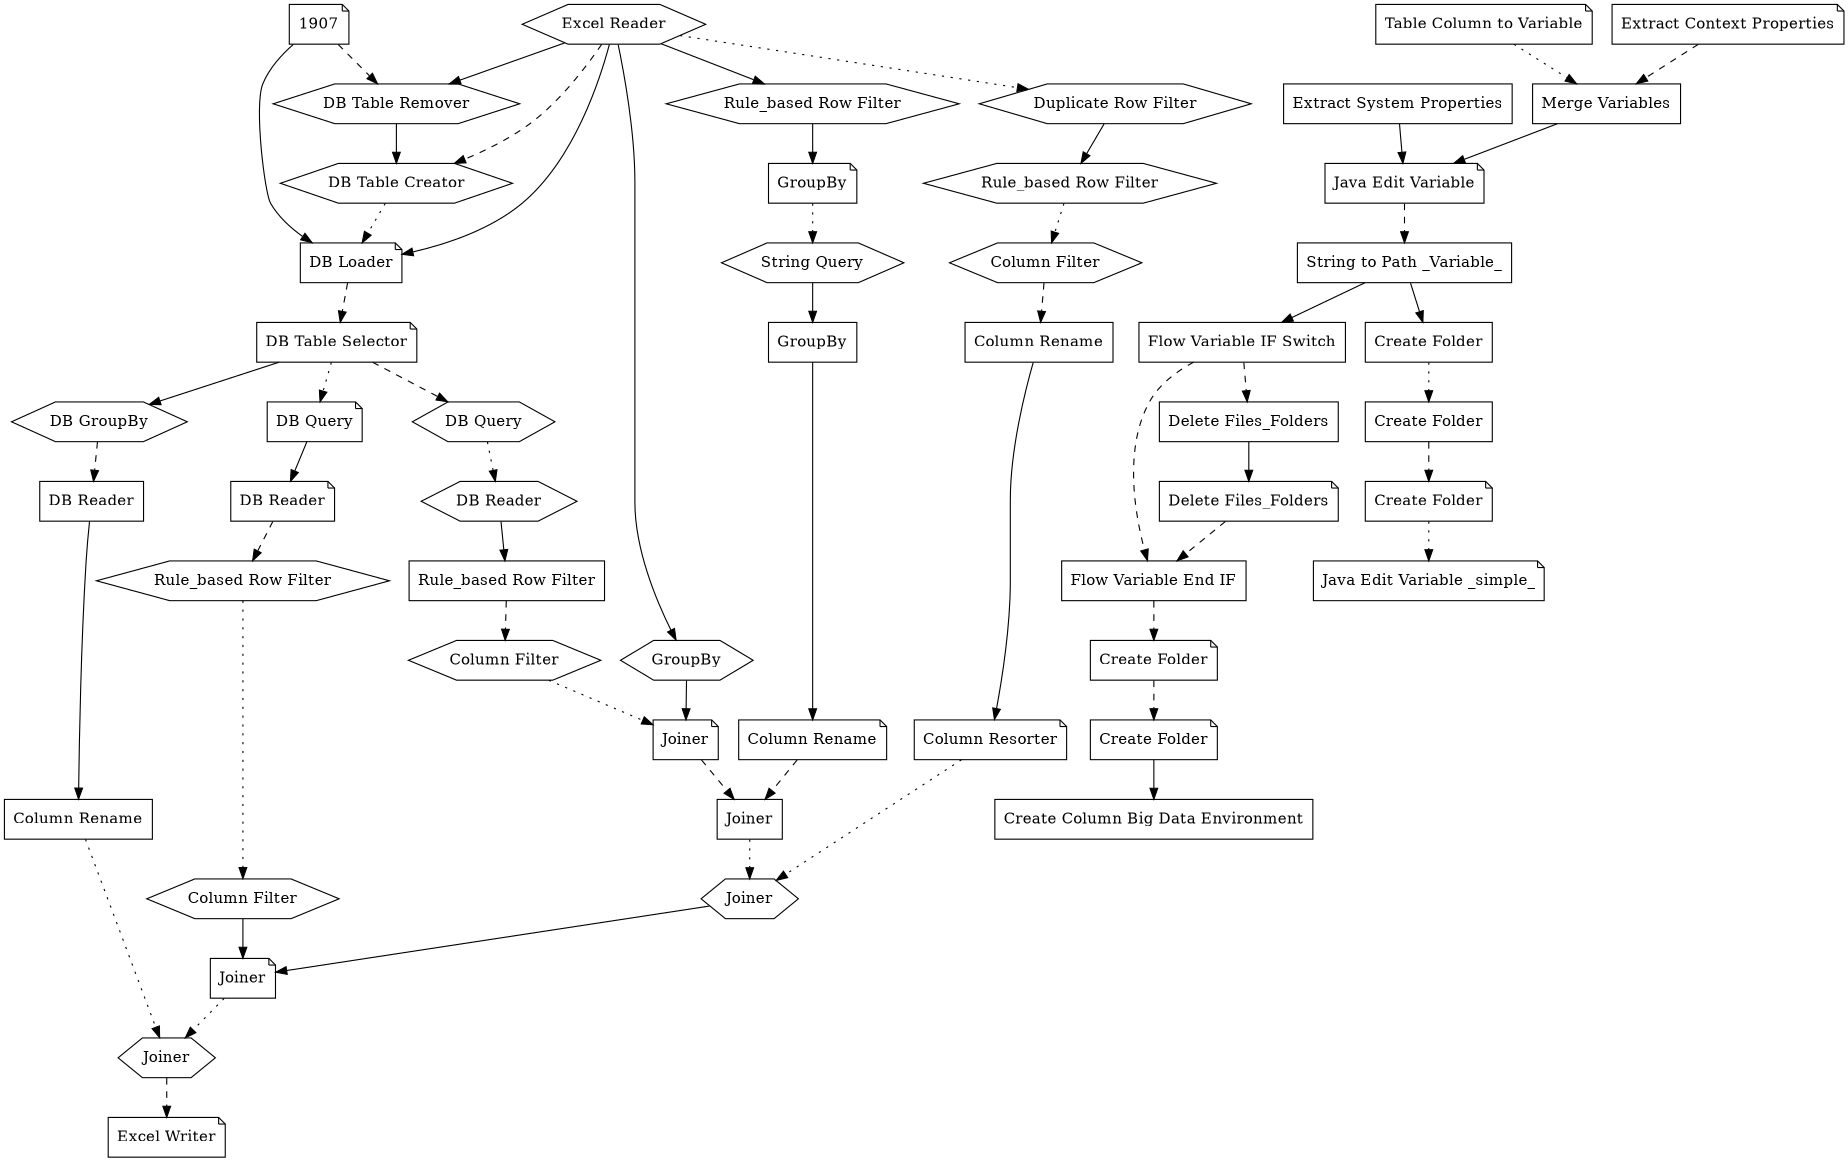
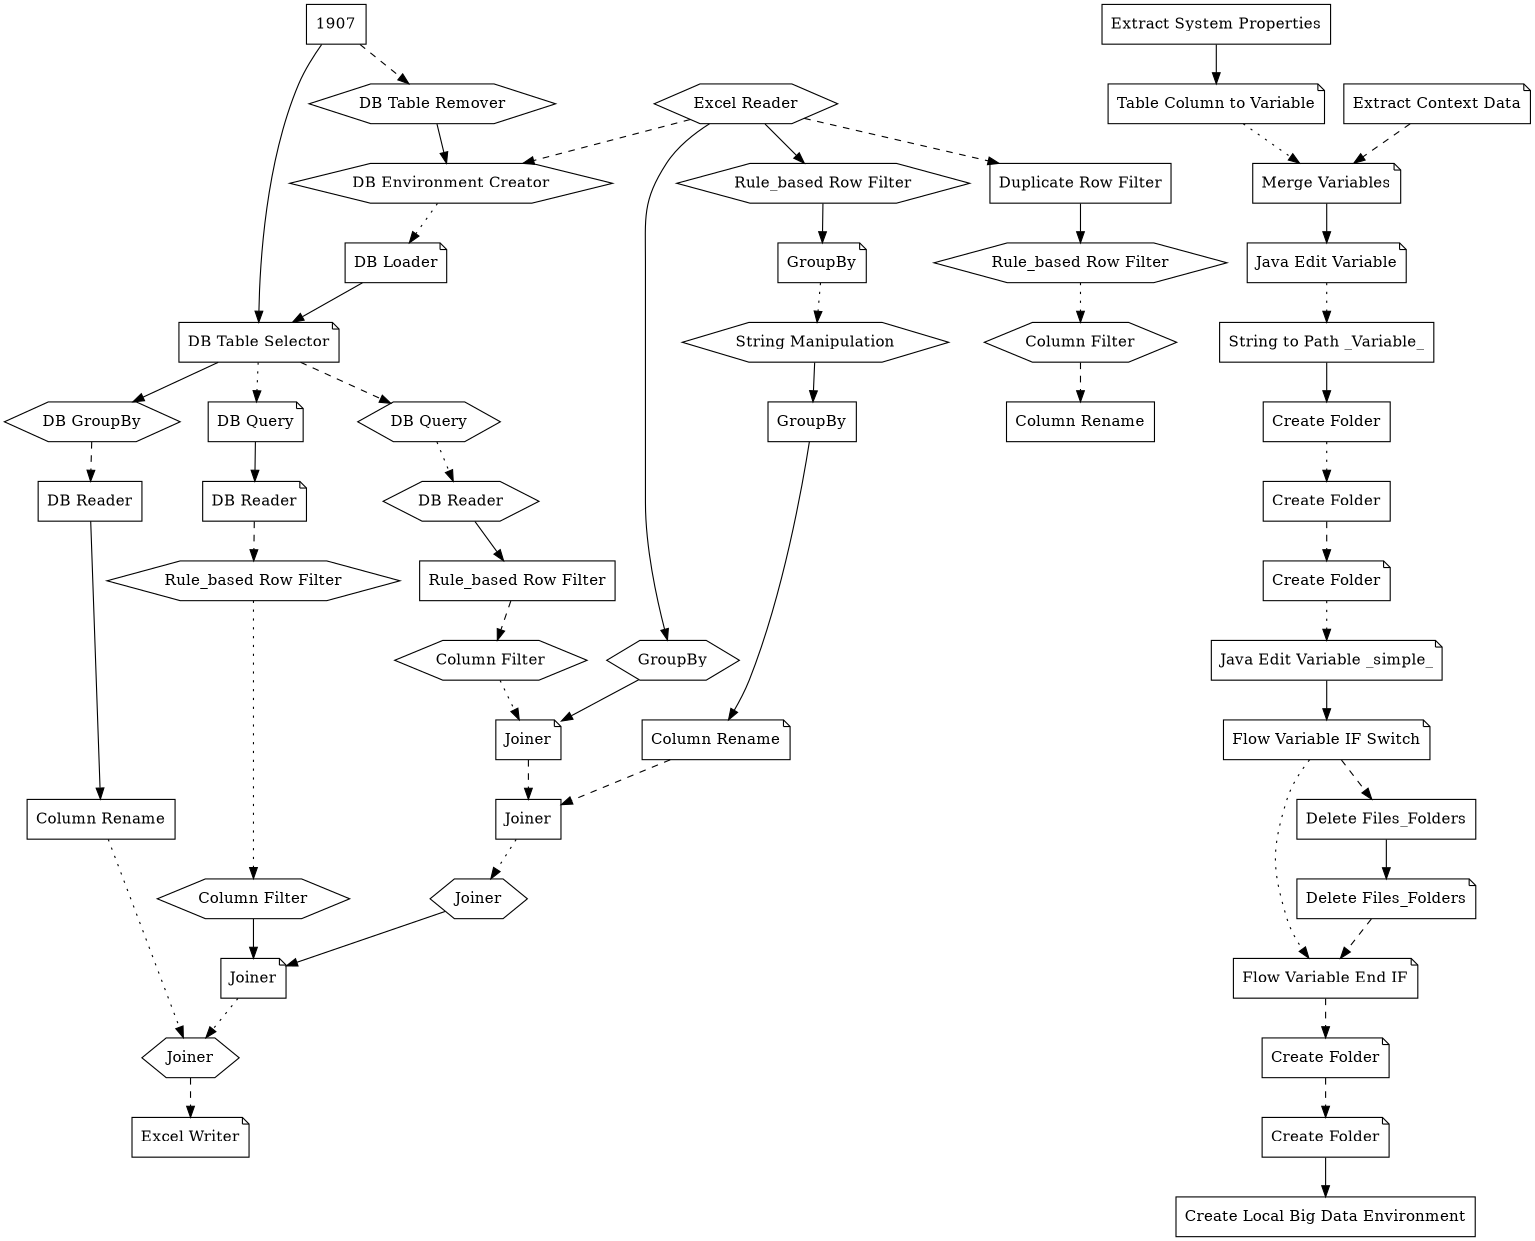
(319, 24) -> (336, 24)
(1728, 24) -> (1437, 104)
(512, 62) -> none
(849, 62) -> (896, 140)
(1115, 104) -> (1080, 183)
(1607, 104) -> (1327, 183)
(1401, 138) -> (1216, 59)
(261, 142) -> (273, 173)
(544, 181) -> none
(396, 183) -> (451, 183)
(1404, 218) -> (1327, 297)
(813, 263) -> (815, 342)
(345, 297) -> (332, 300)
(1328, 300) -> (1327, 695)
(1242, 342) -> (1327, 740)
(1136, 445) -> (1276, 853)
(1154, 581) -> (1326, 978)
(990, 740) -> none
(1154, 819) -> (1326, 1217)
